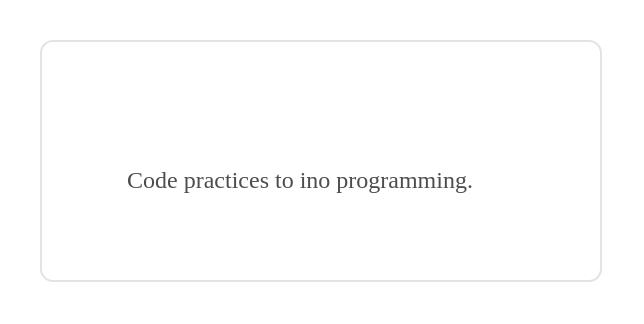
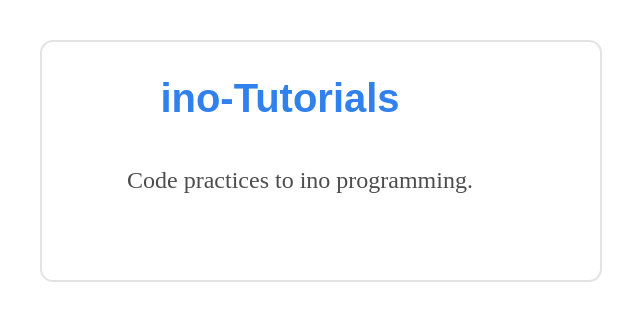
none -> (281, 96)
